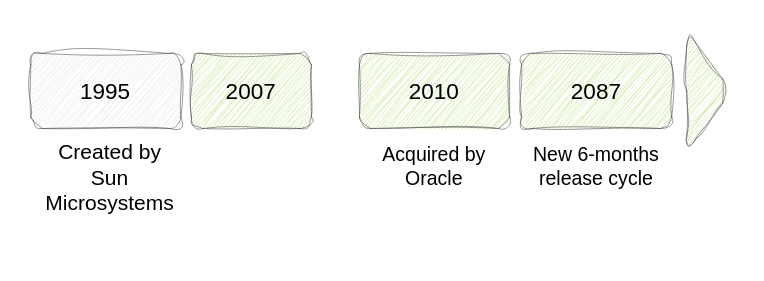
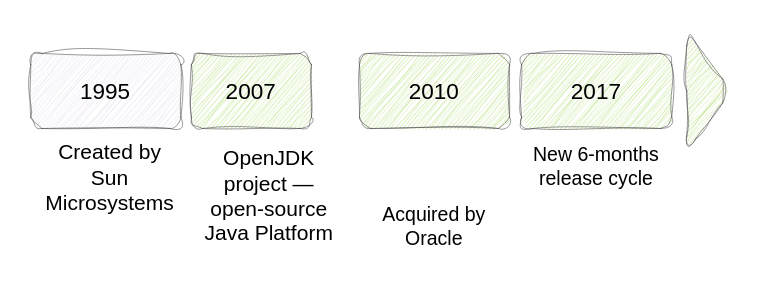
(596, 91) -> (596, 91)
(434, 166) -> (434, 226)
none -> (269, 196)
